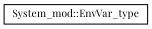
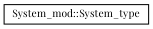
(76, 14) -> (76, 14)
